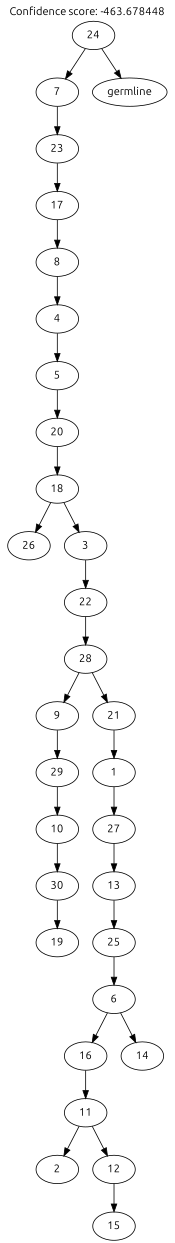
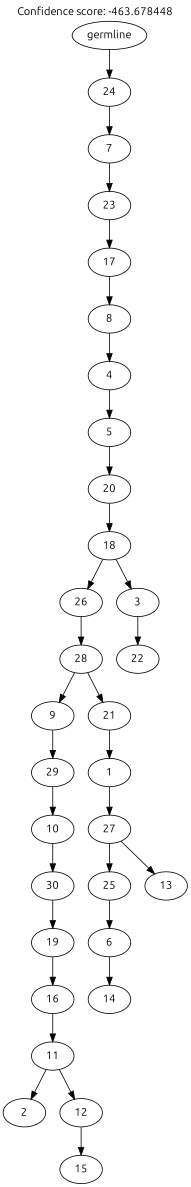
(109, 60) -> (109, 60)
(86, 627) -> (81, 627)
(114, 910) -> (109, 854)
(102, 1024) -> (53, 967)
